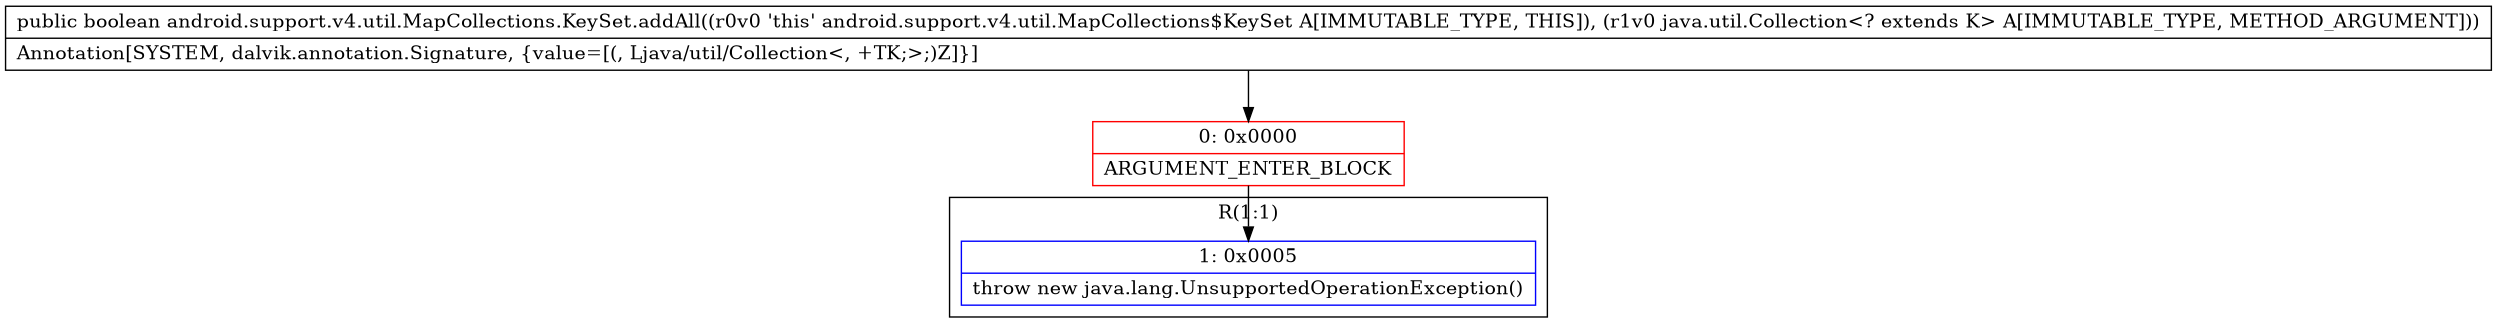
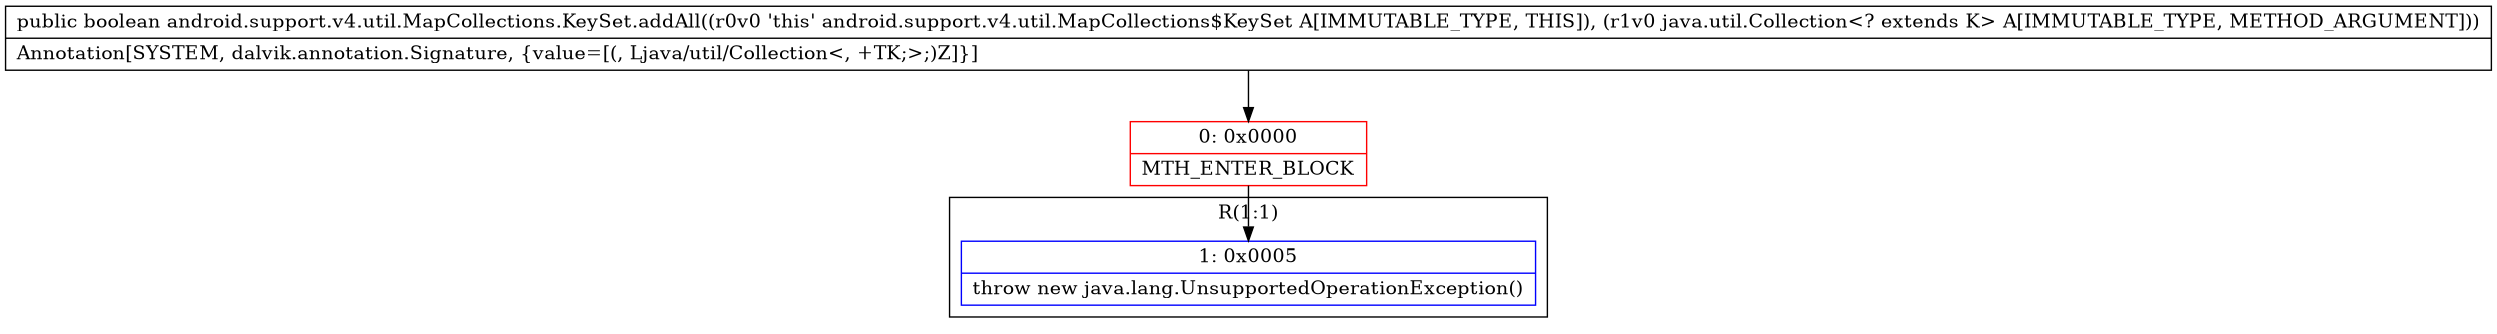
(1248, 169) -> (1248, 169)
